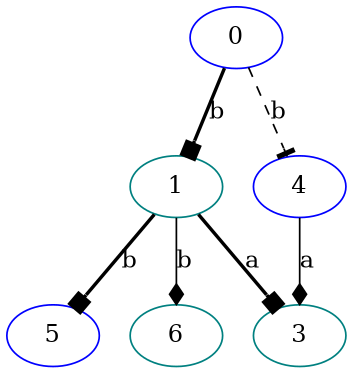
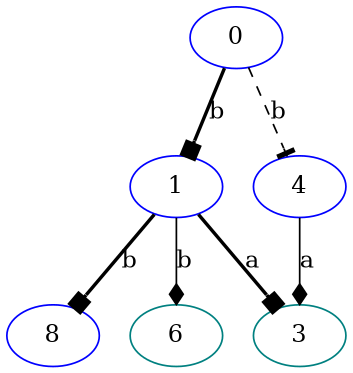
(176, 187) -> (176, 187)
(53, 336) -> (53, 336)
